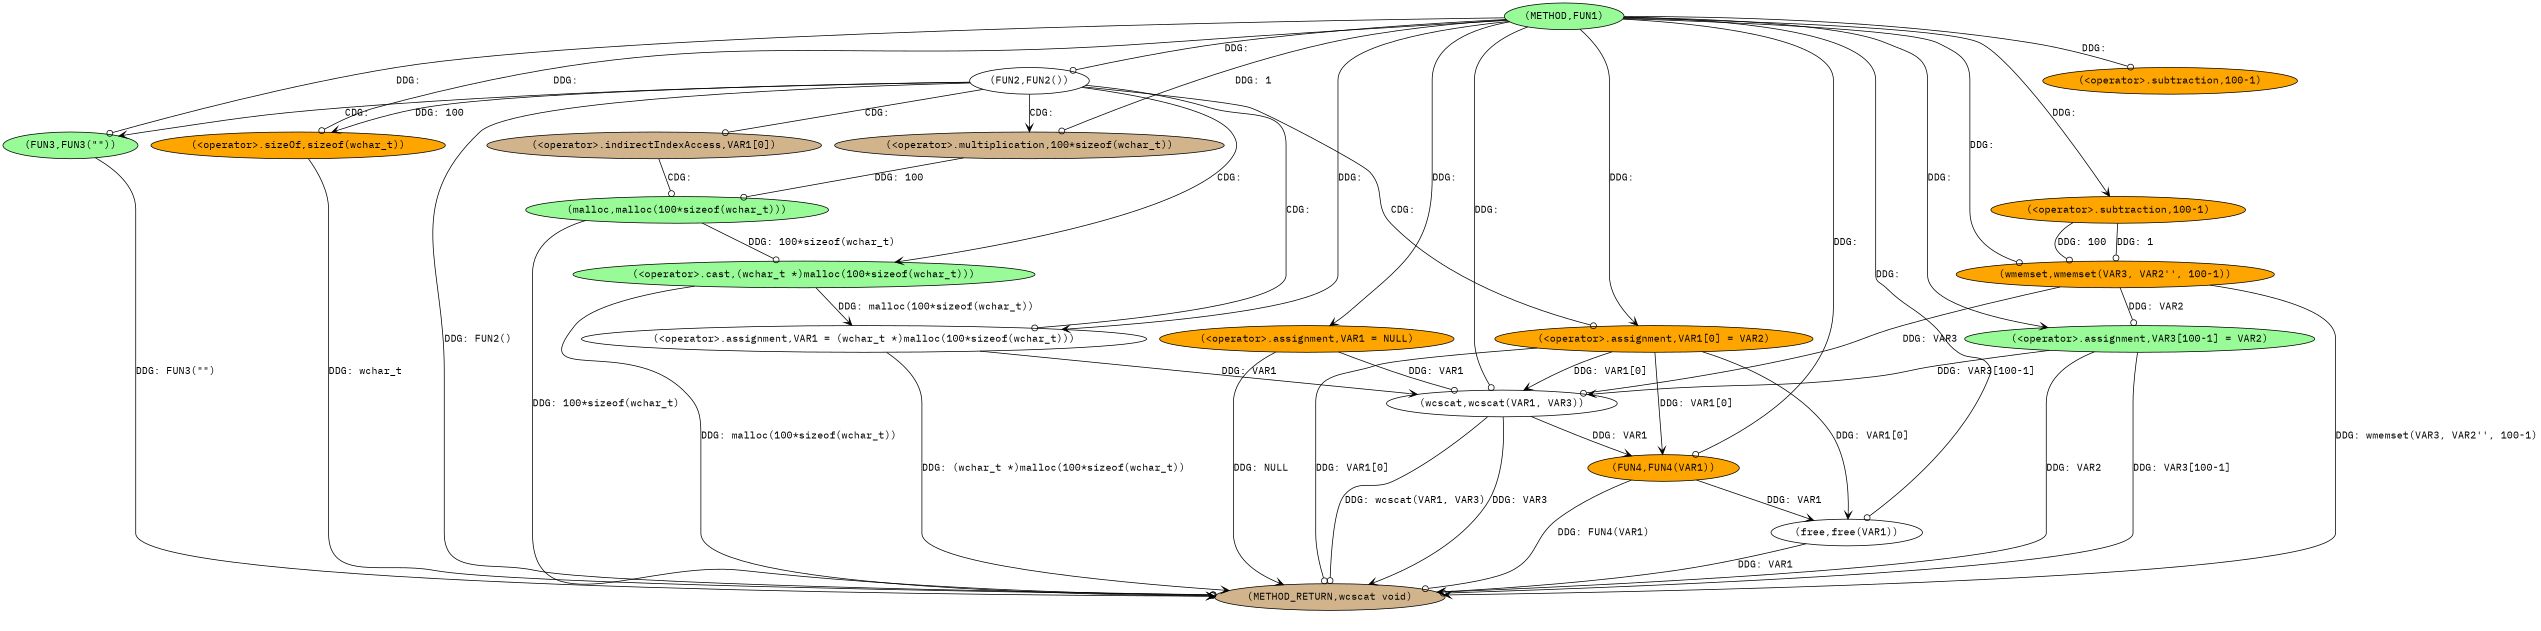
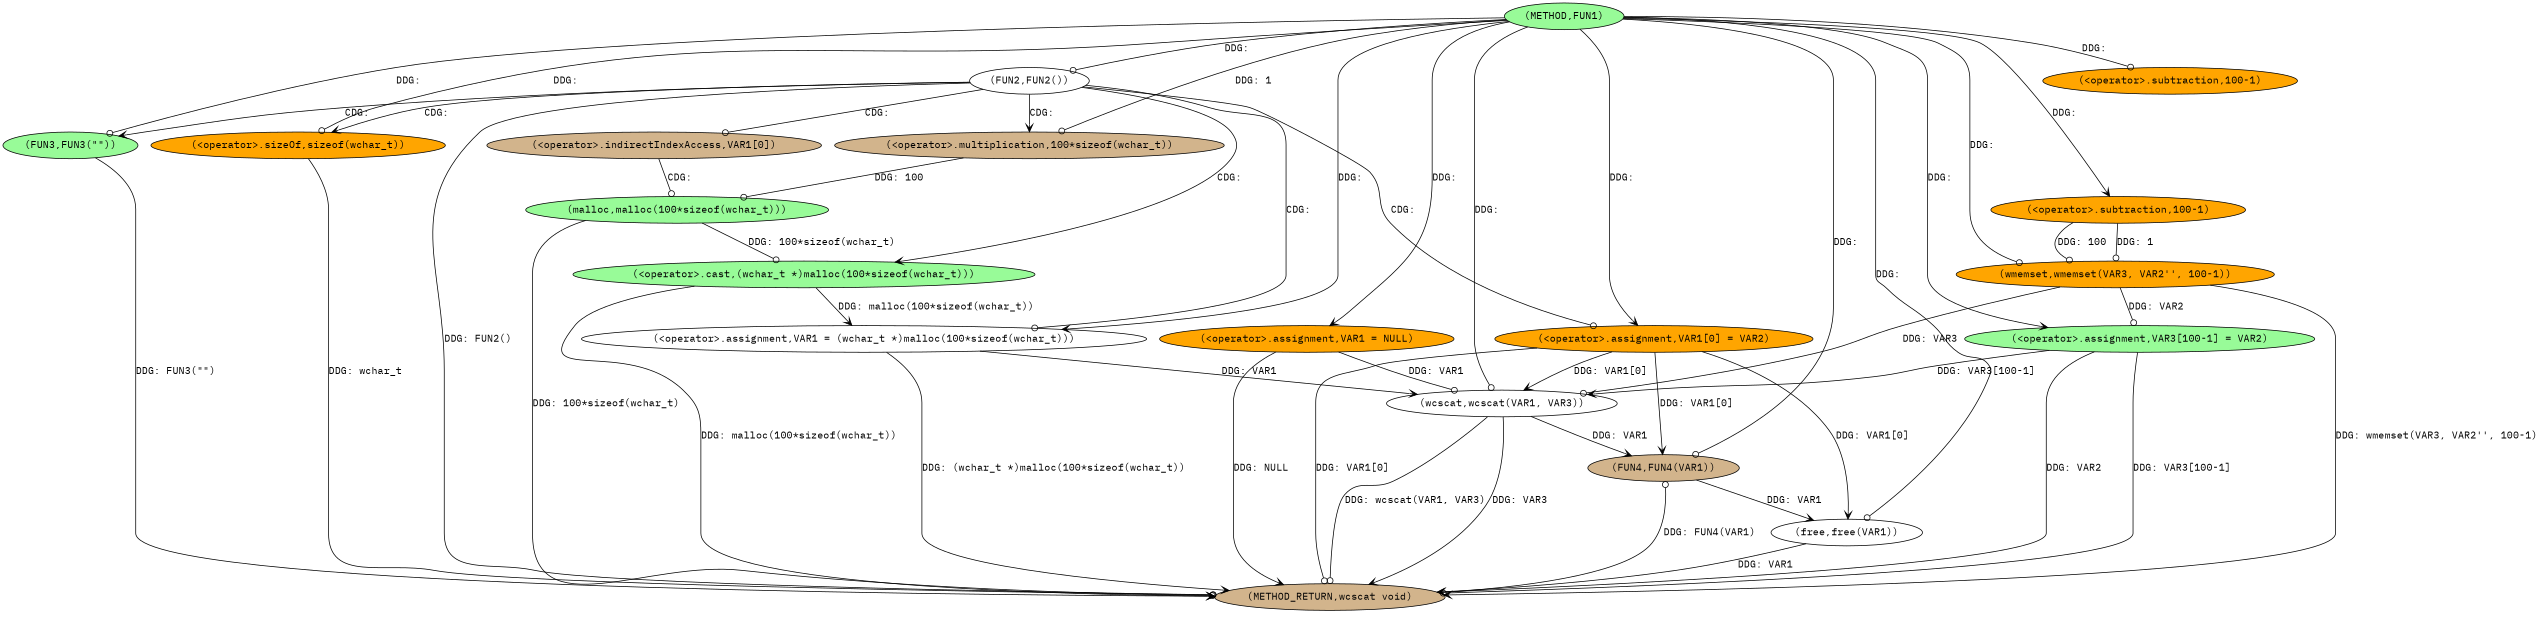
(440, 113) -> (440, 113)
(1664, 468) -> (1664, 468)
(1535, 547) -> (1578, 575)
